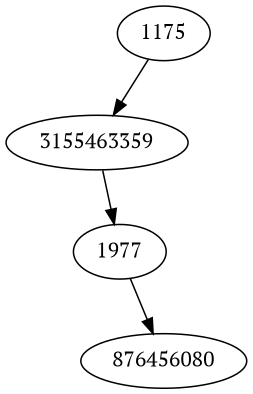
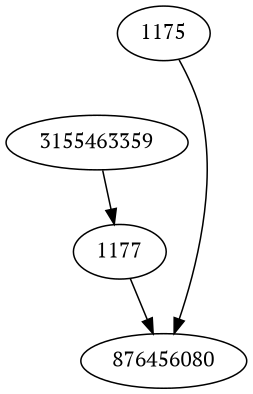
(135, 81) -> (206, 189)
(120, 252) -> (120, 252)
